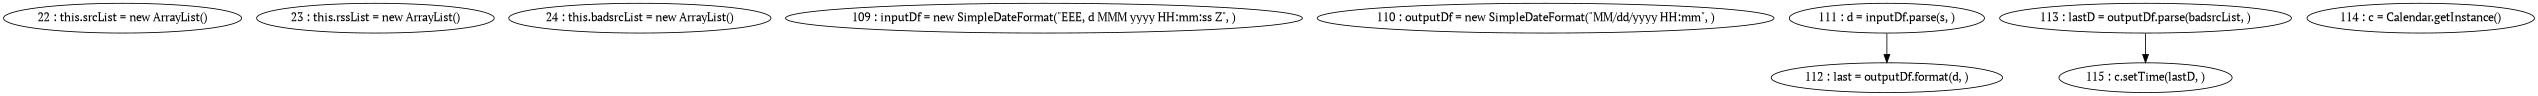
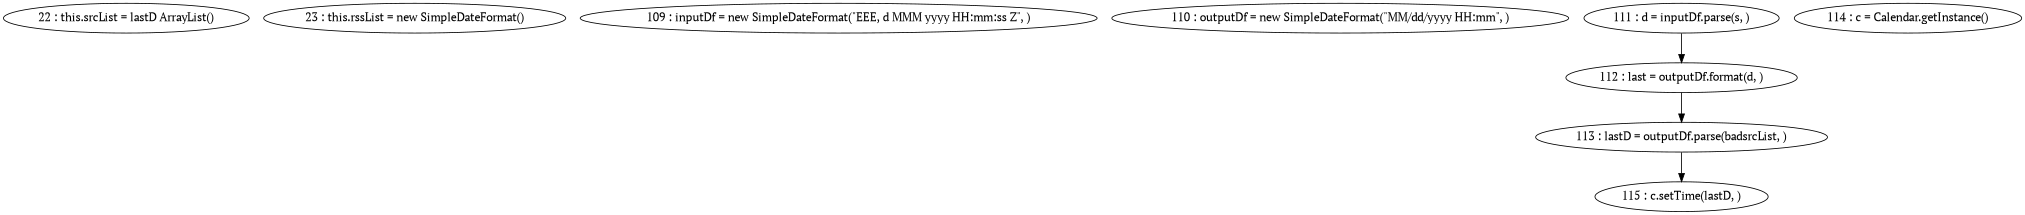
(123, 18) -> (126, 18)
(375, 18) -> (415, 18)
(640, 18) -> none
none -> (1682, 103)
